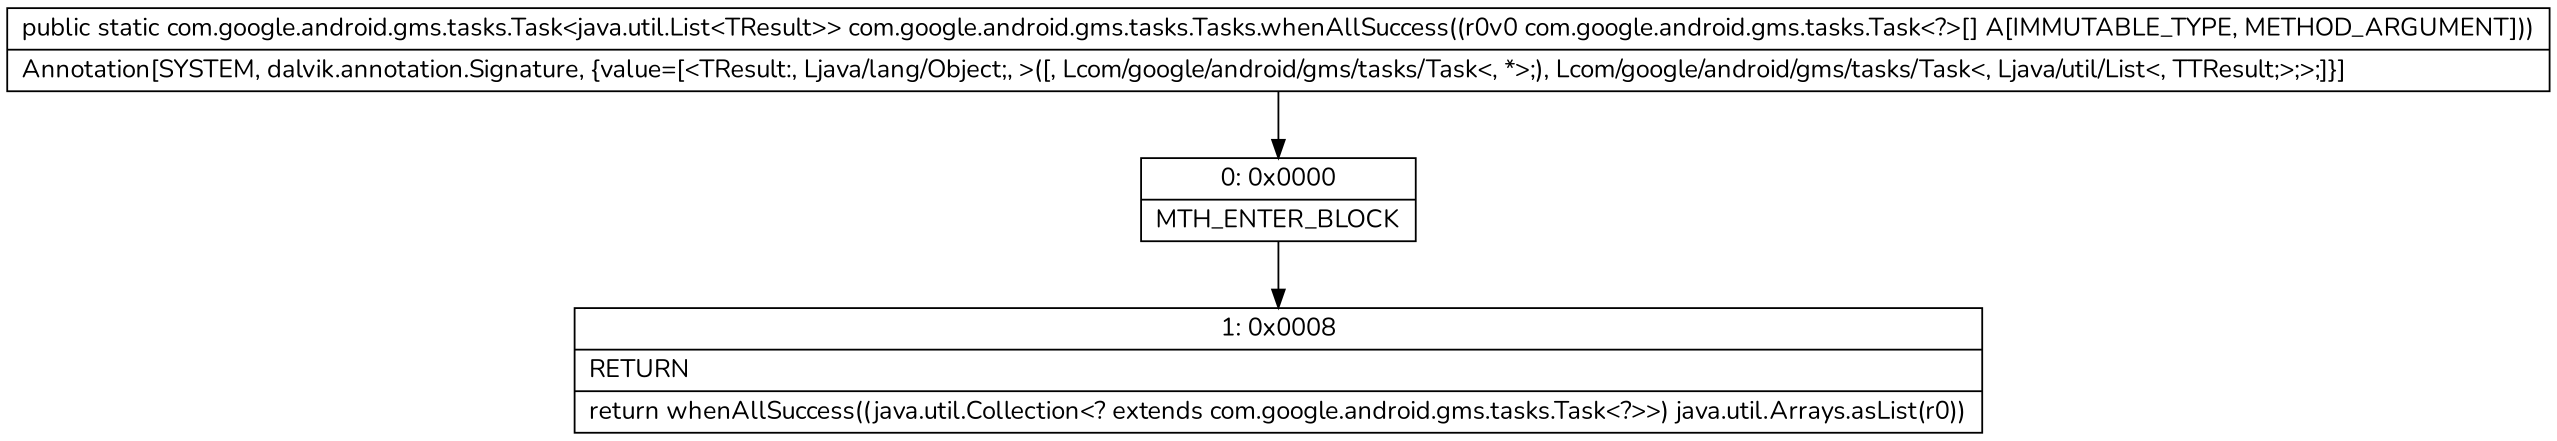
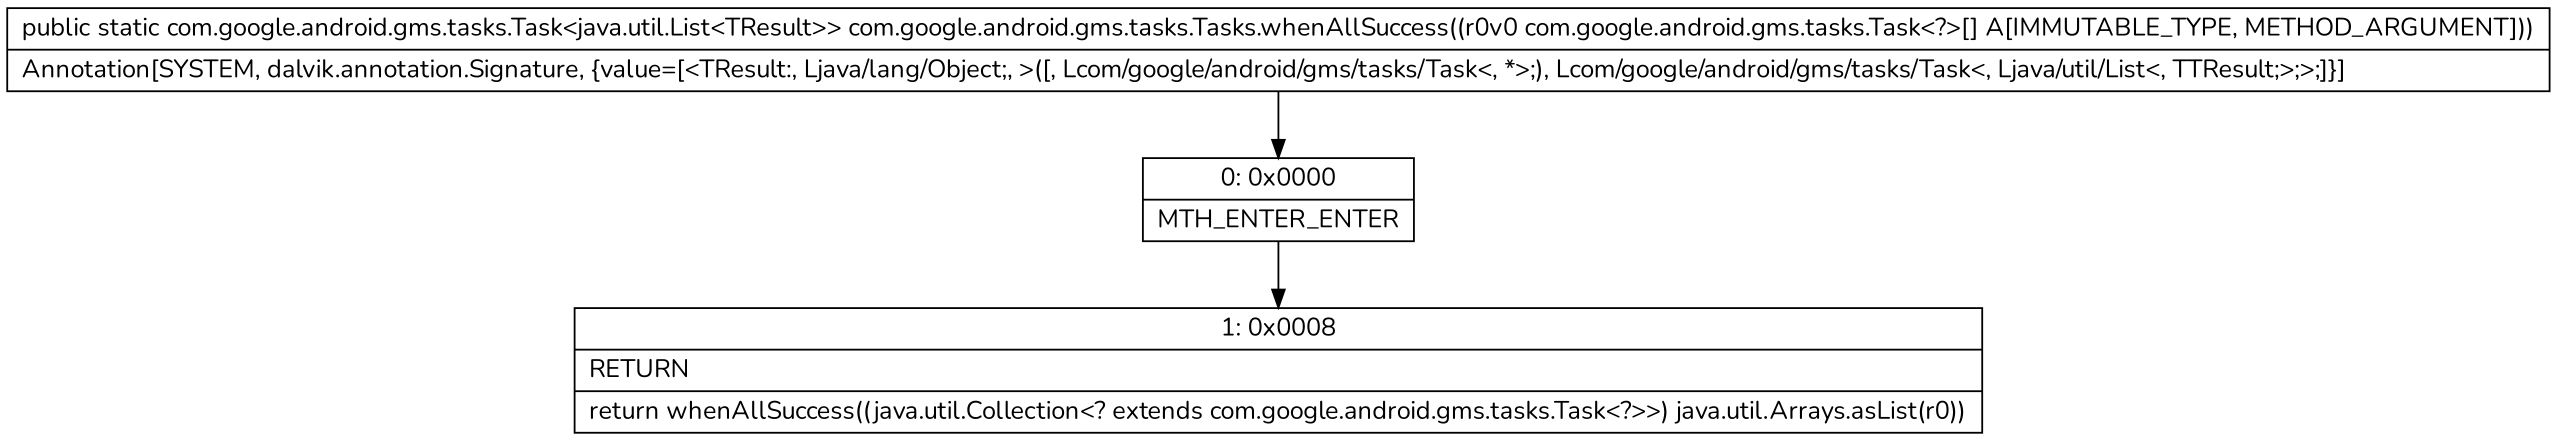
(1278, 220) -> (1278, 220)
